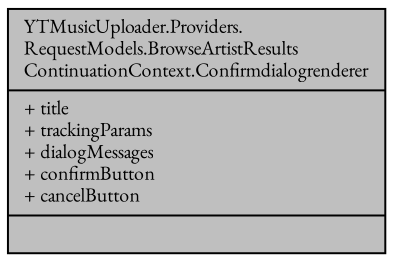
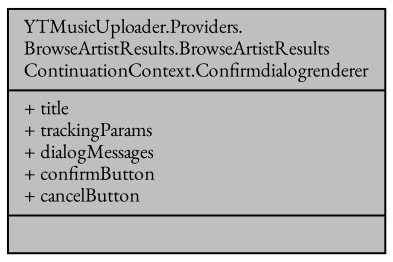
(162, 49) -> (177, 49)
